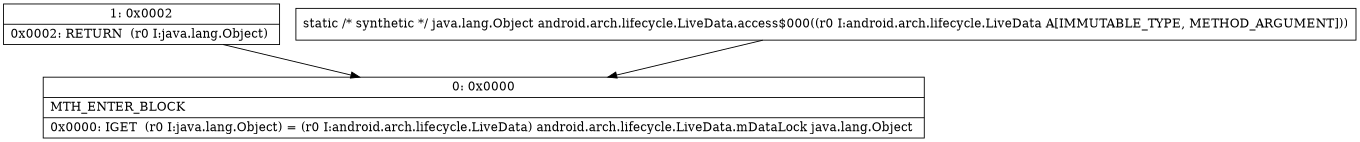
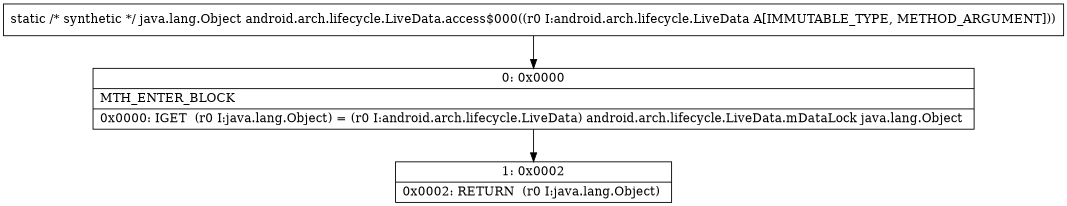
(287, 60) -> (534, 141)
